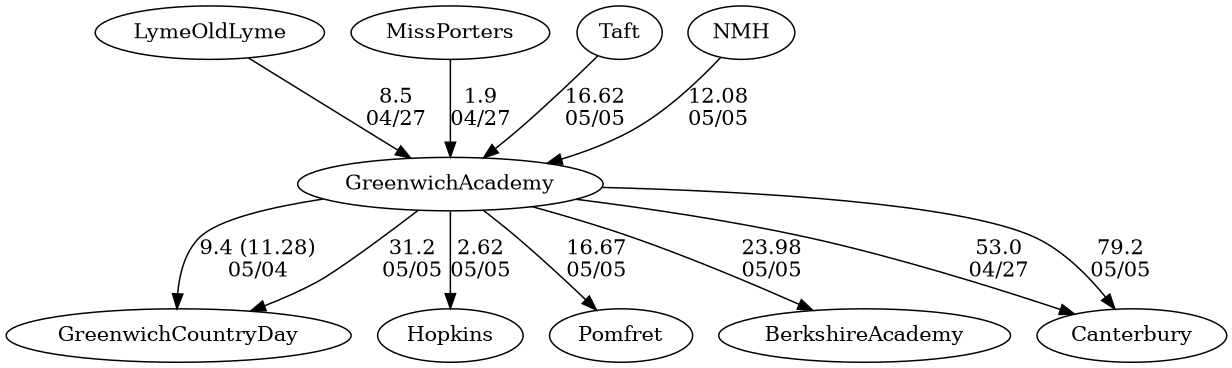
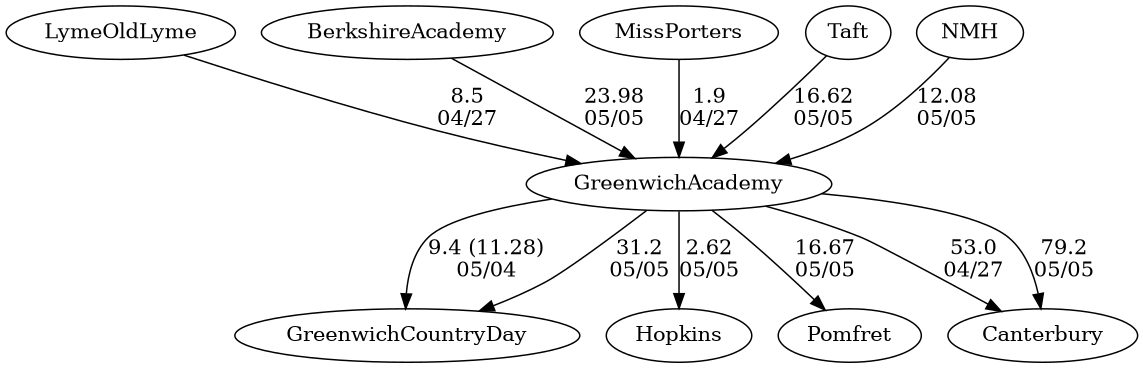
(668, 250) -> (537, 105)
